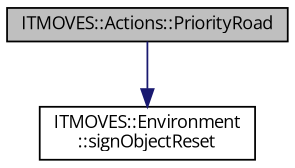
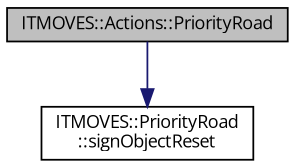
(147, 133) -> (147, 133)
